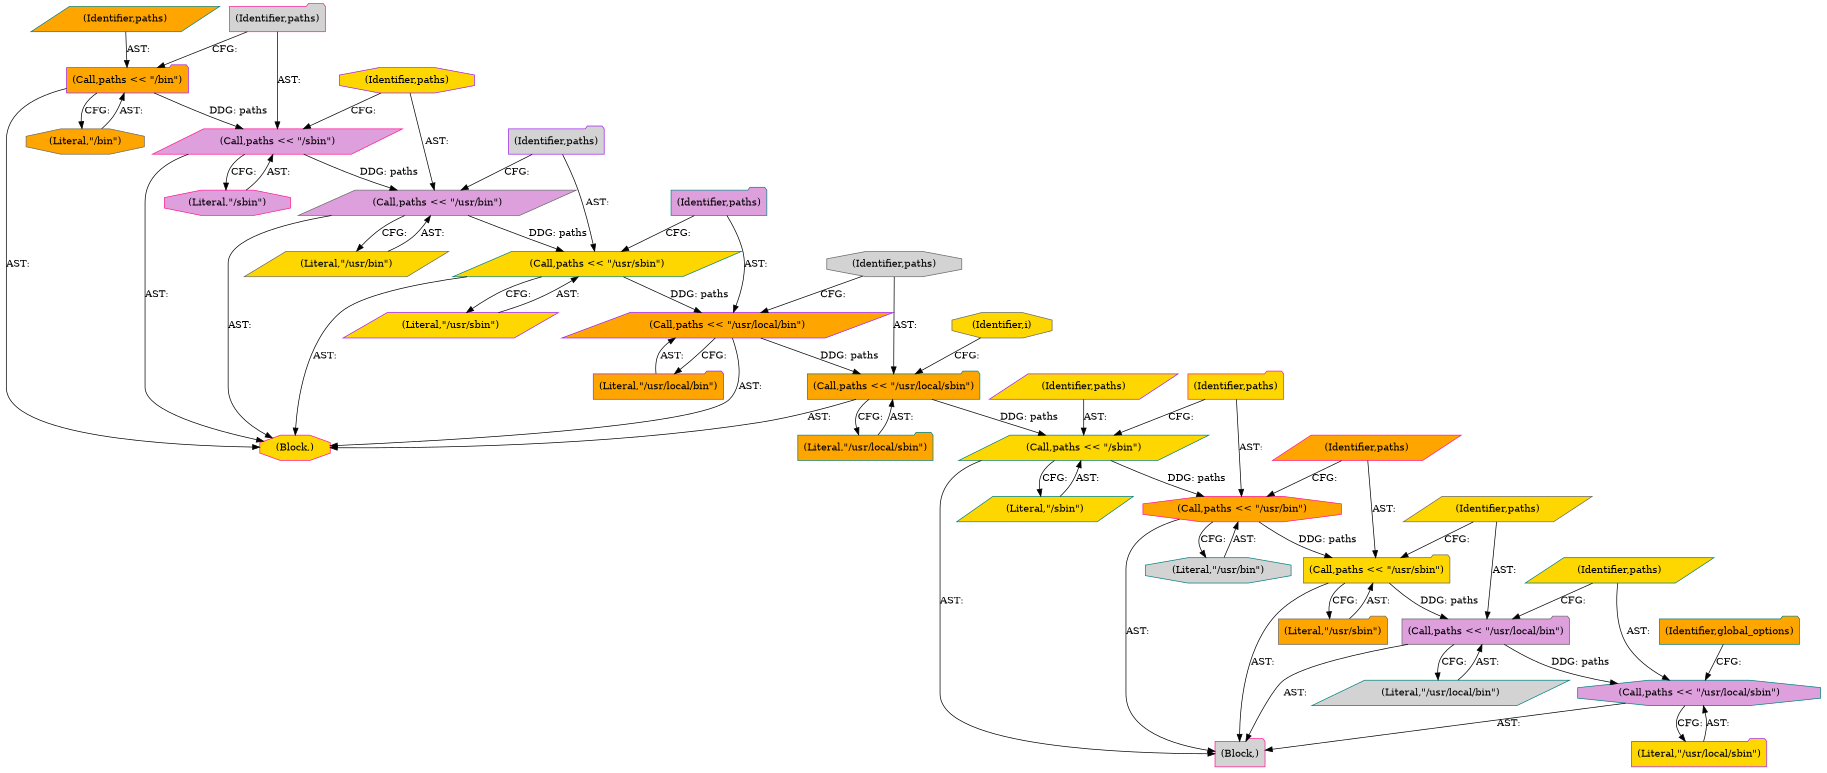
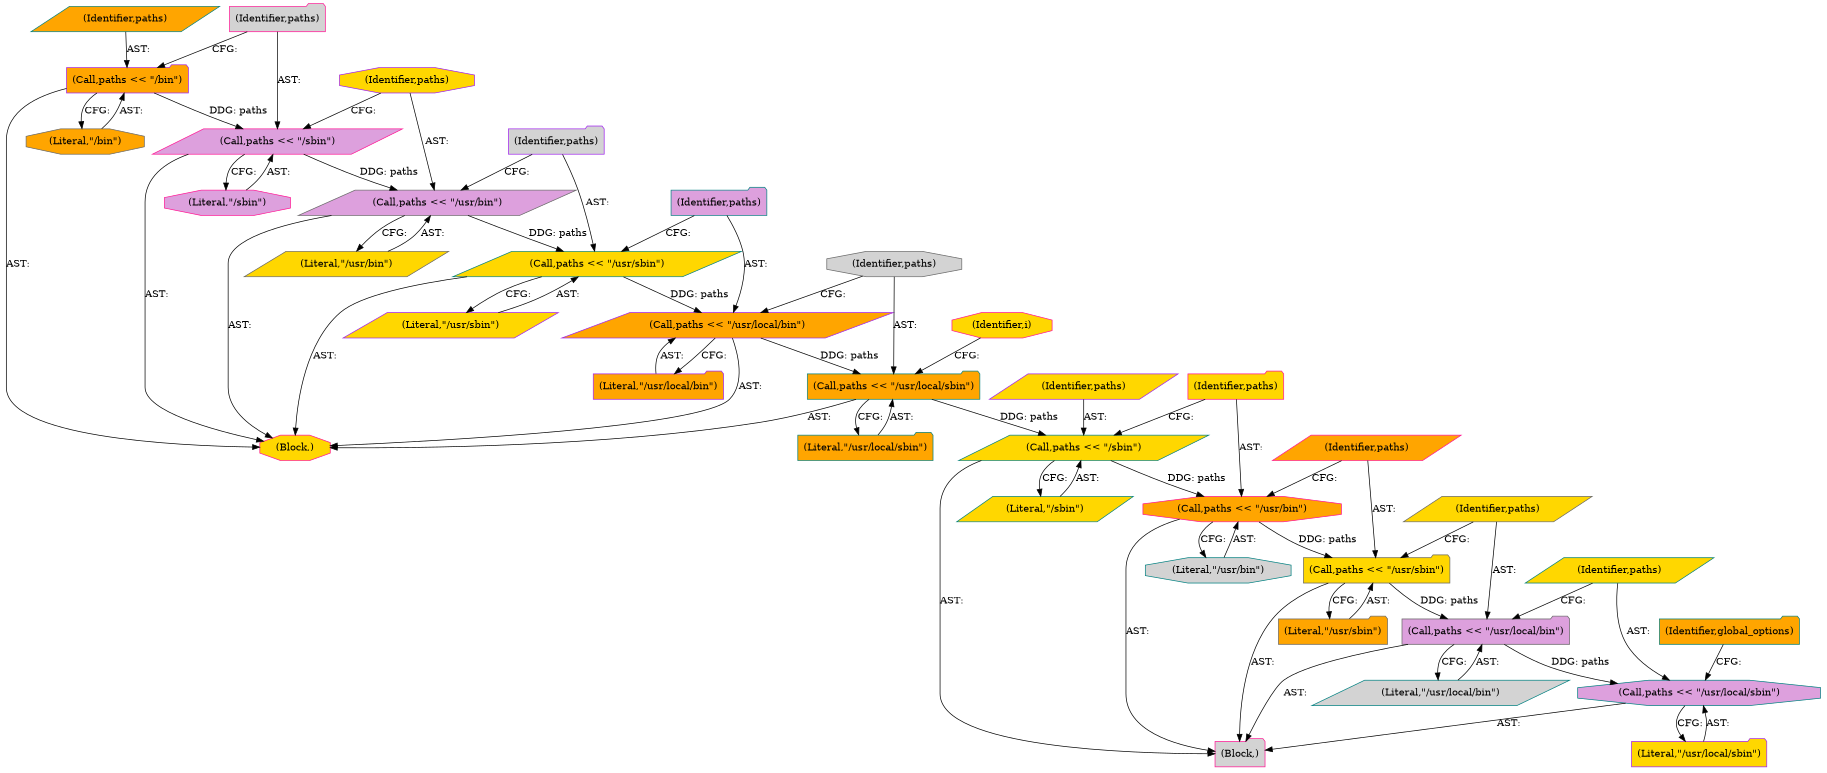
(1002, 325) -> (1002, 325)
